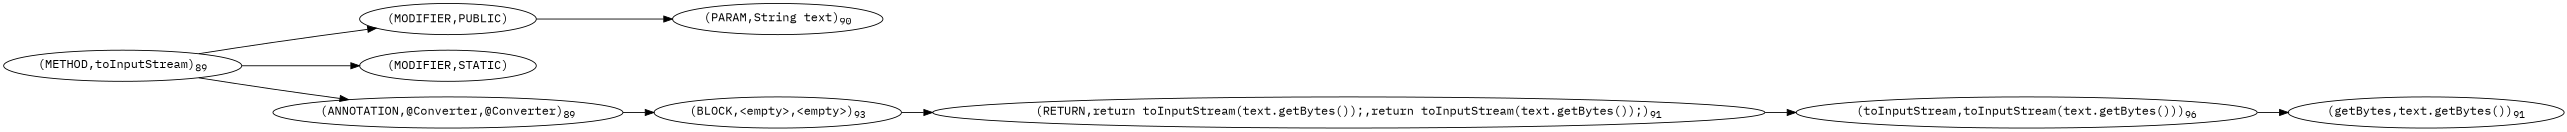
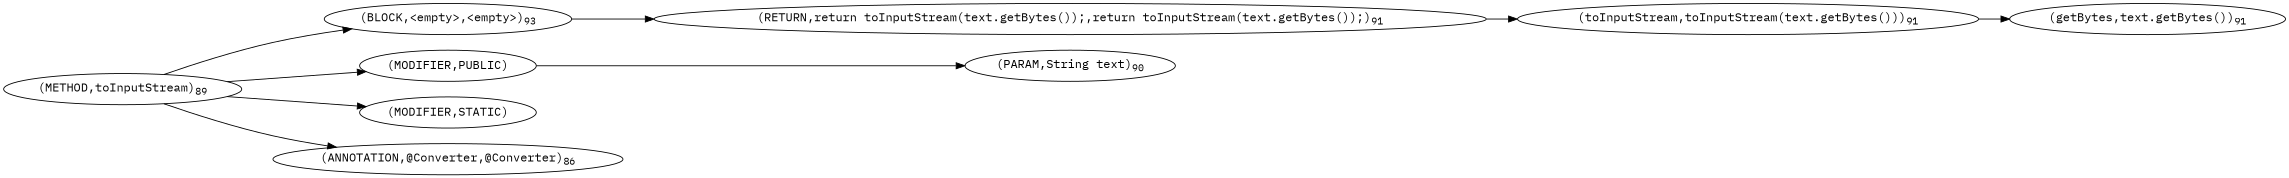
(570, 111) -> (570, 158)
(2191, 111) -> (1912, 18)
(634, 112) -> (252, 47)
